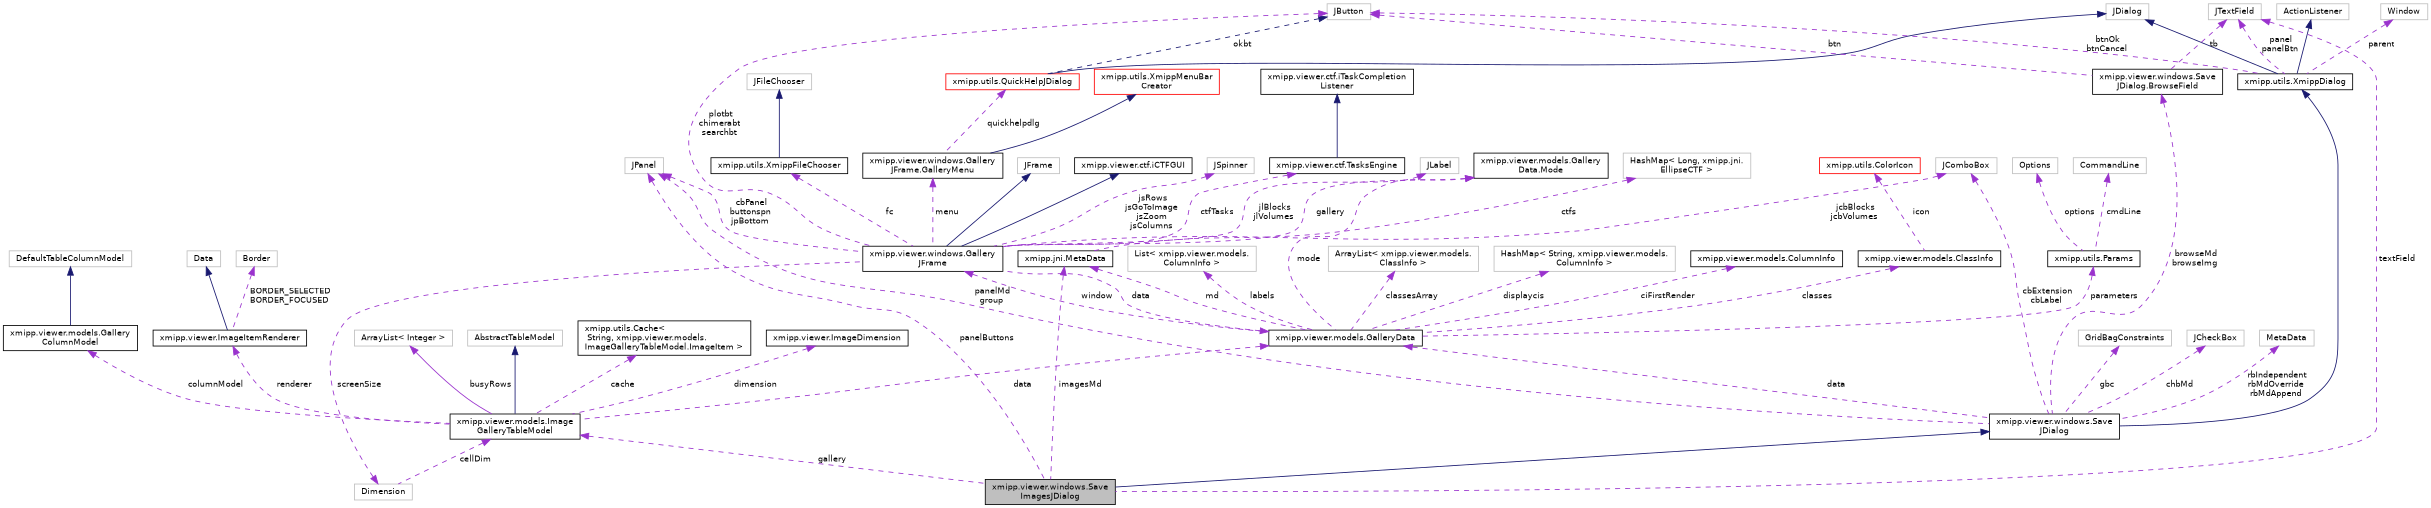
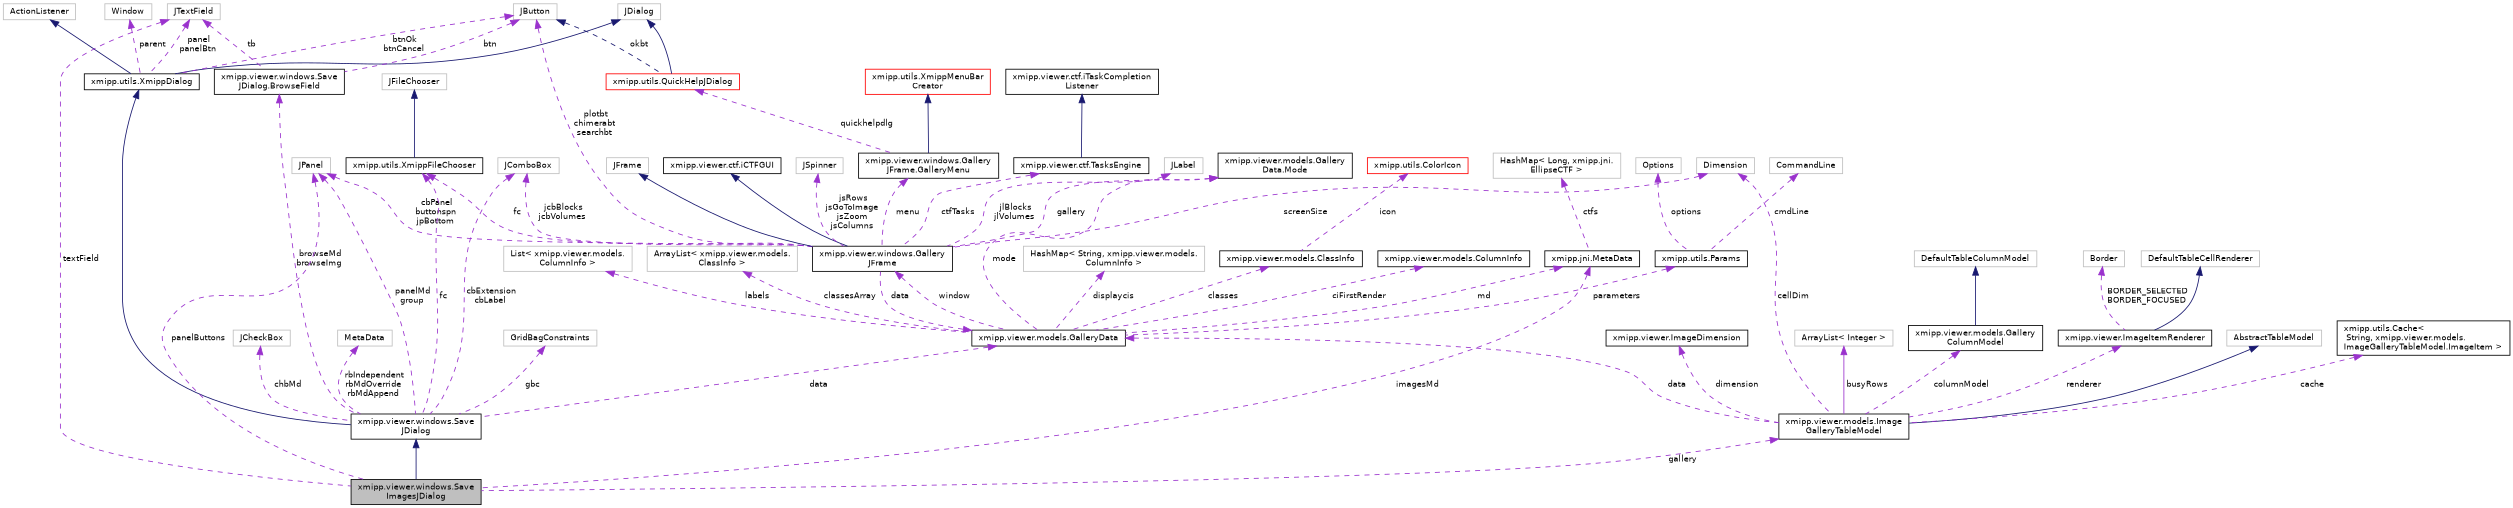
(204, 259) -> (2200, 259)
none -> (437, 297)
(441, 463) -> (1775, 300)
